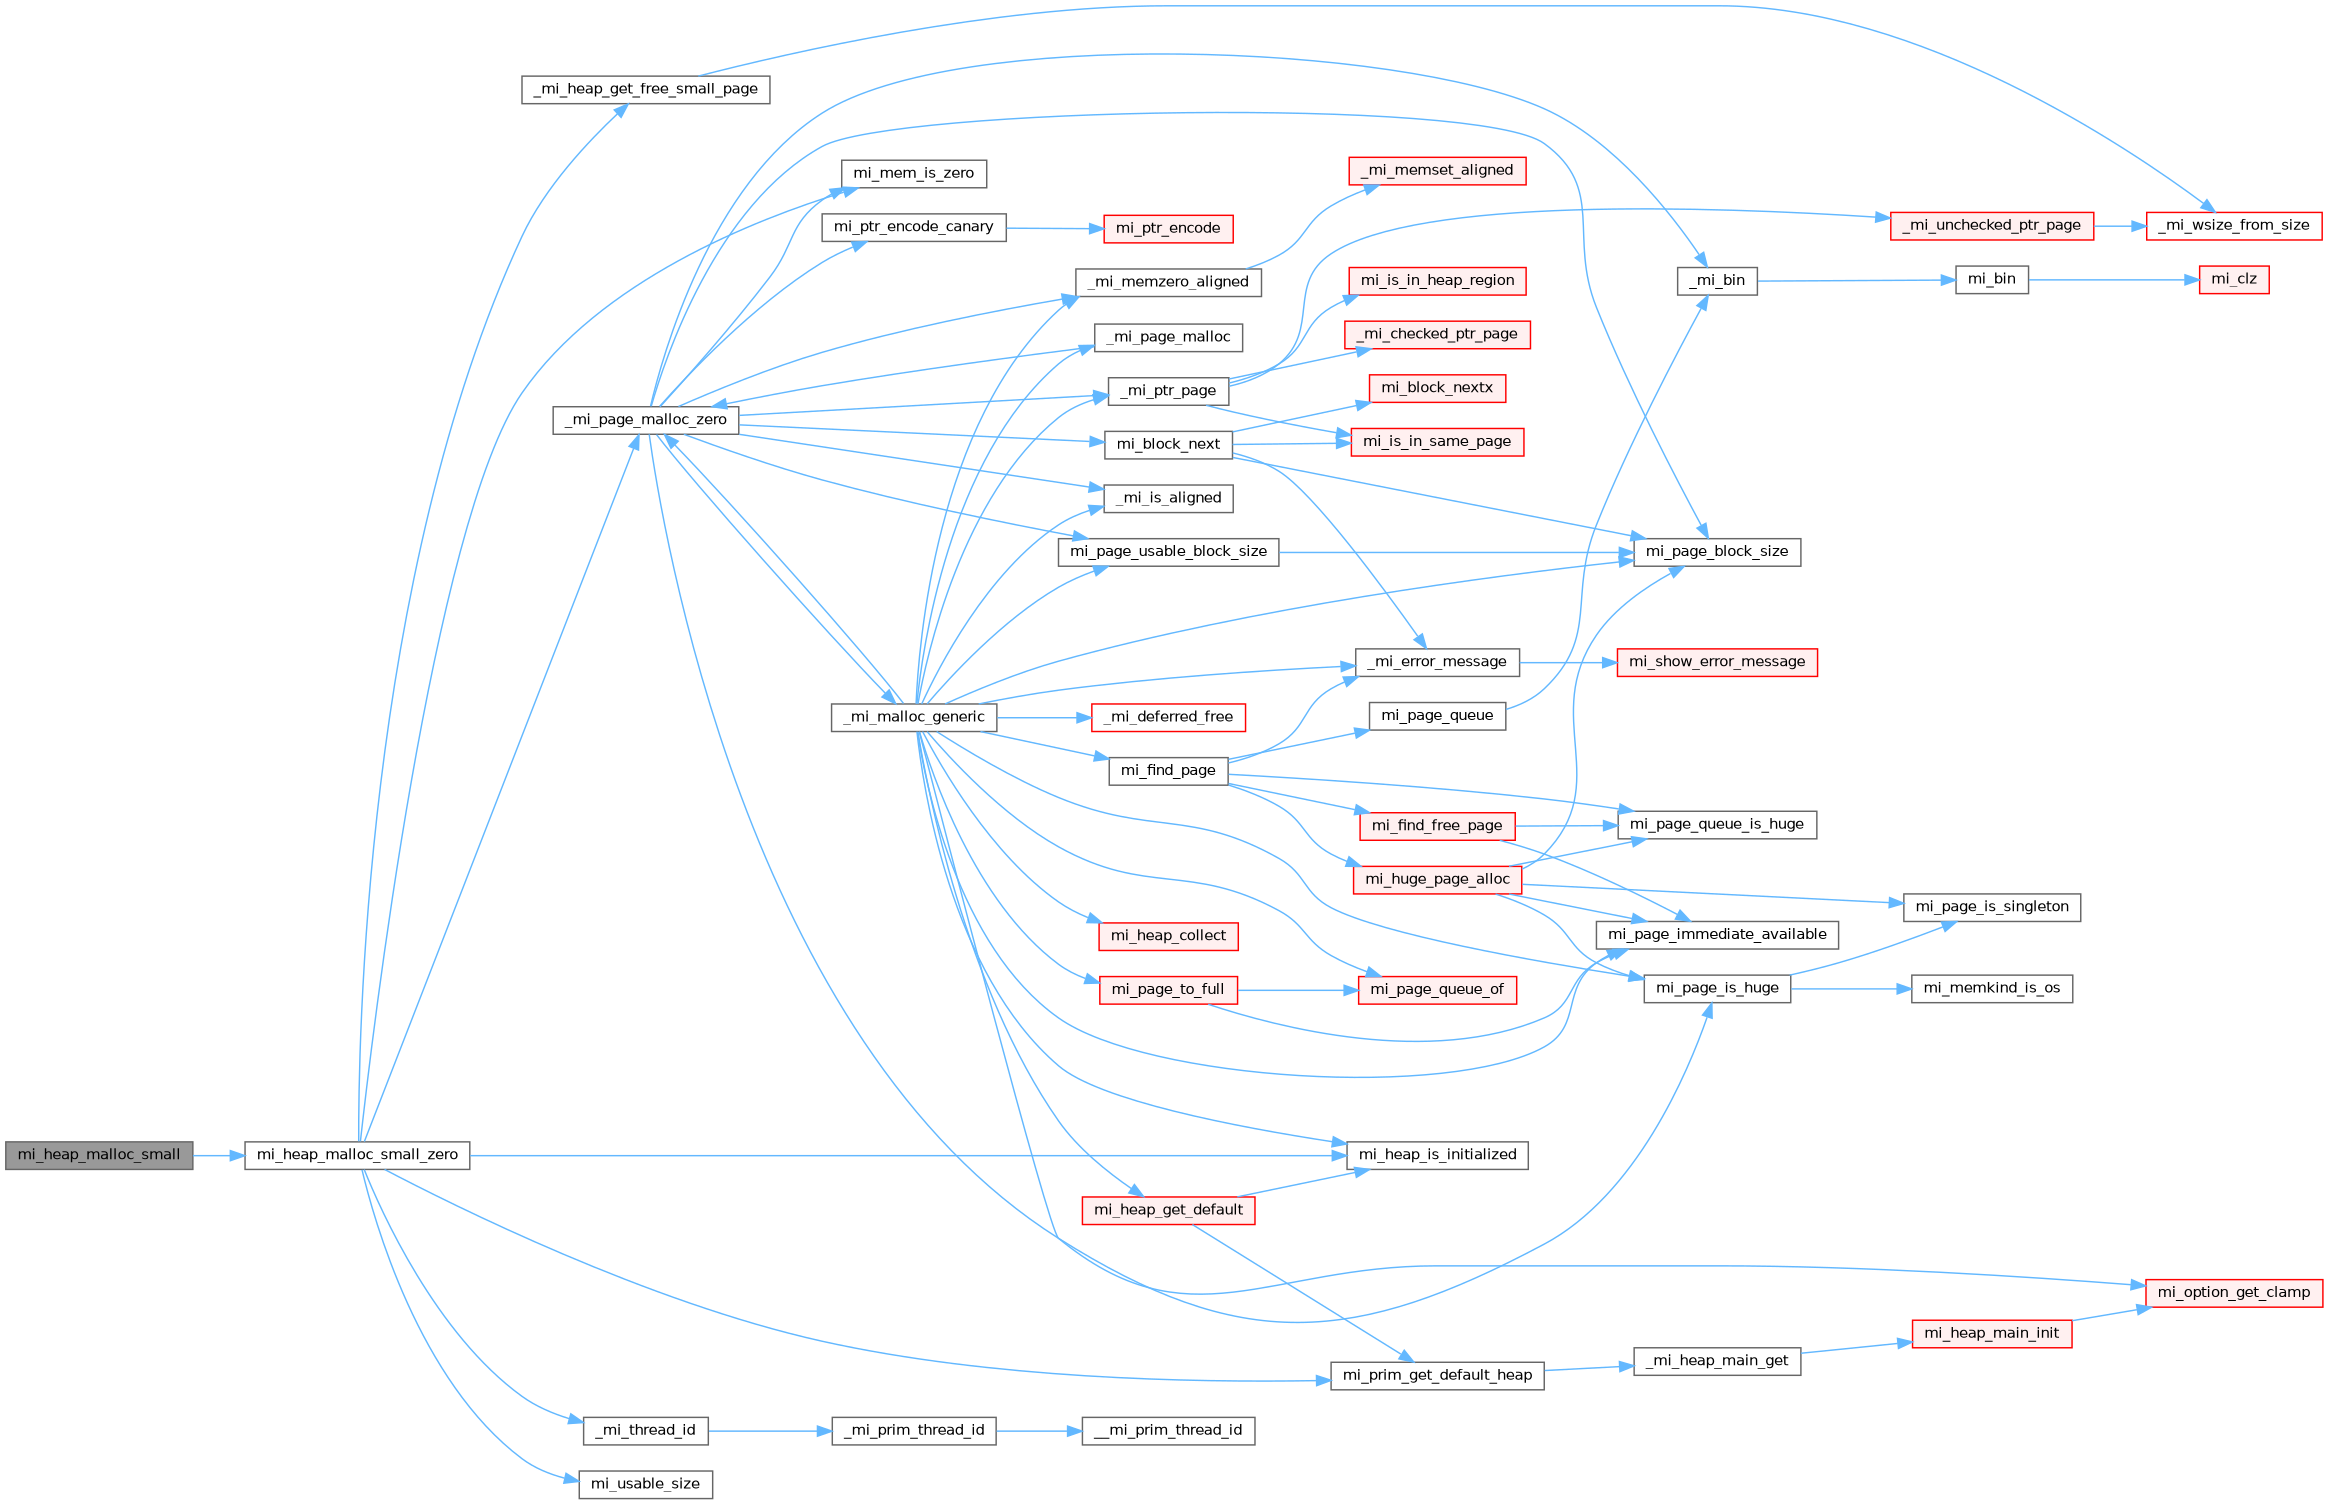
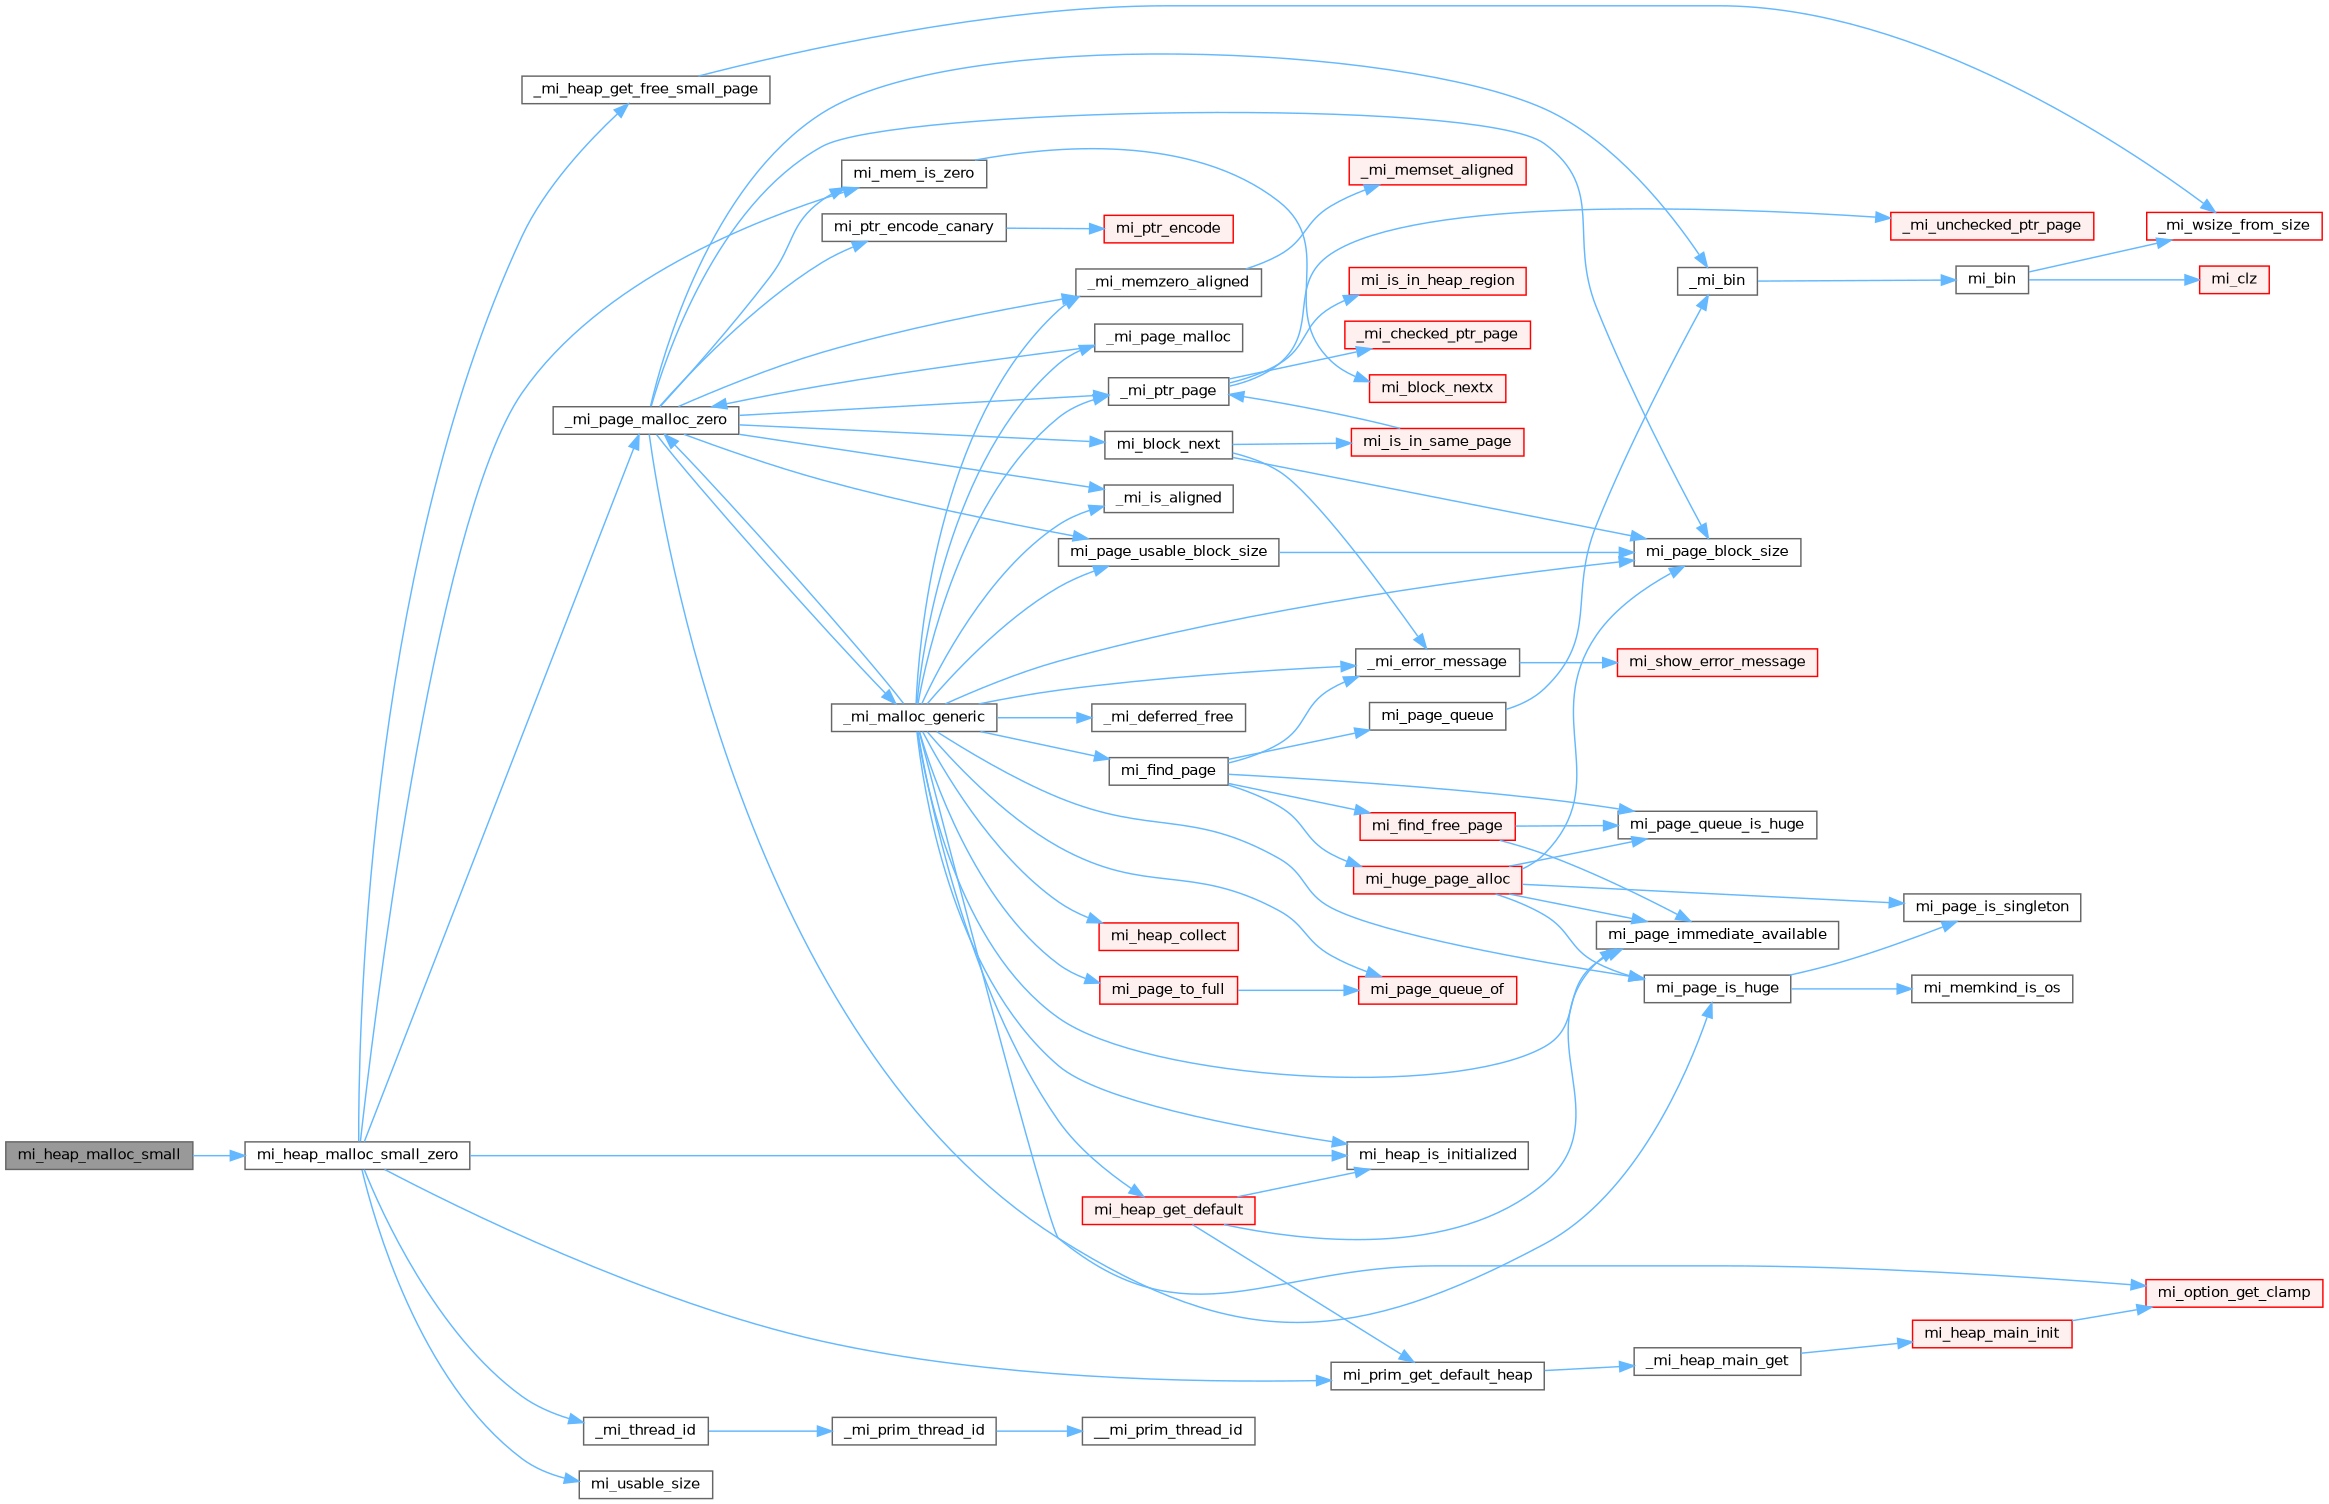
(2113, 226) -> (2093, 258)
(1258, 417) -> (1322, 411)
(1304, 417) -> (1230, 174)
(1169, 718) -> (1169, 718)
(1424, 1041) -> (1508, 1208)
